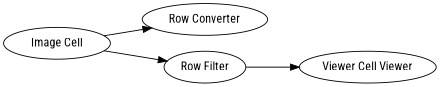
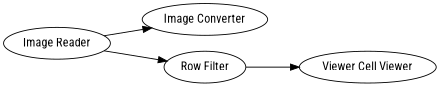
(205, 19) -> (205, 19)
(57, 43) -> (57, 43)
